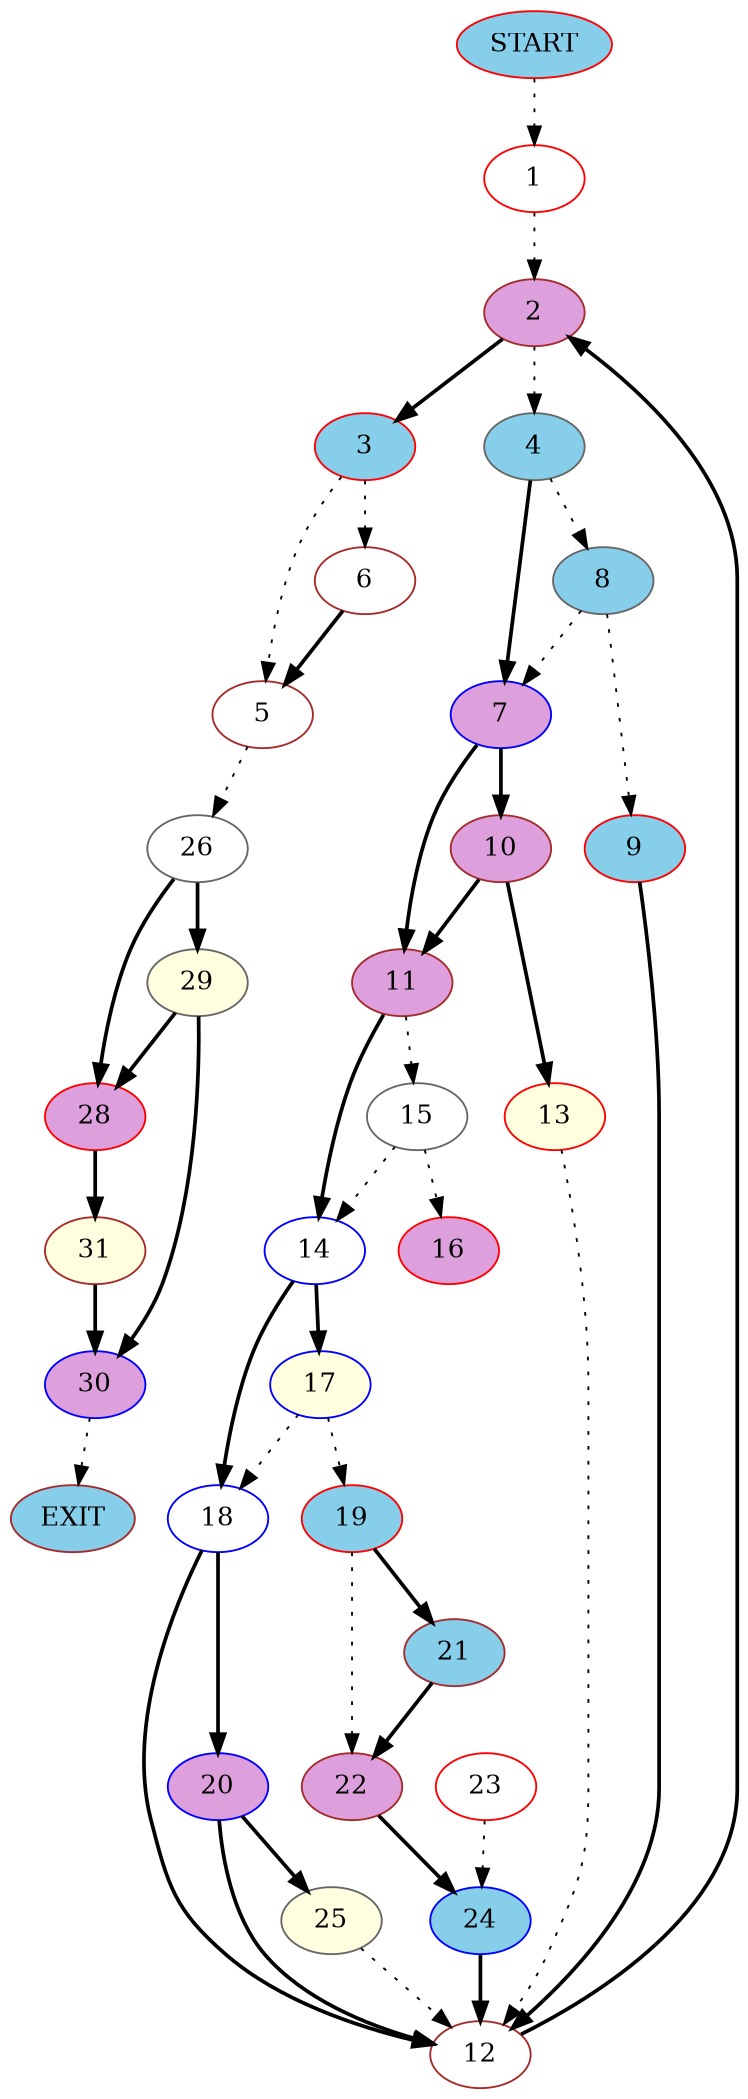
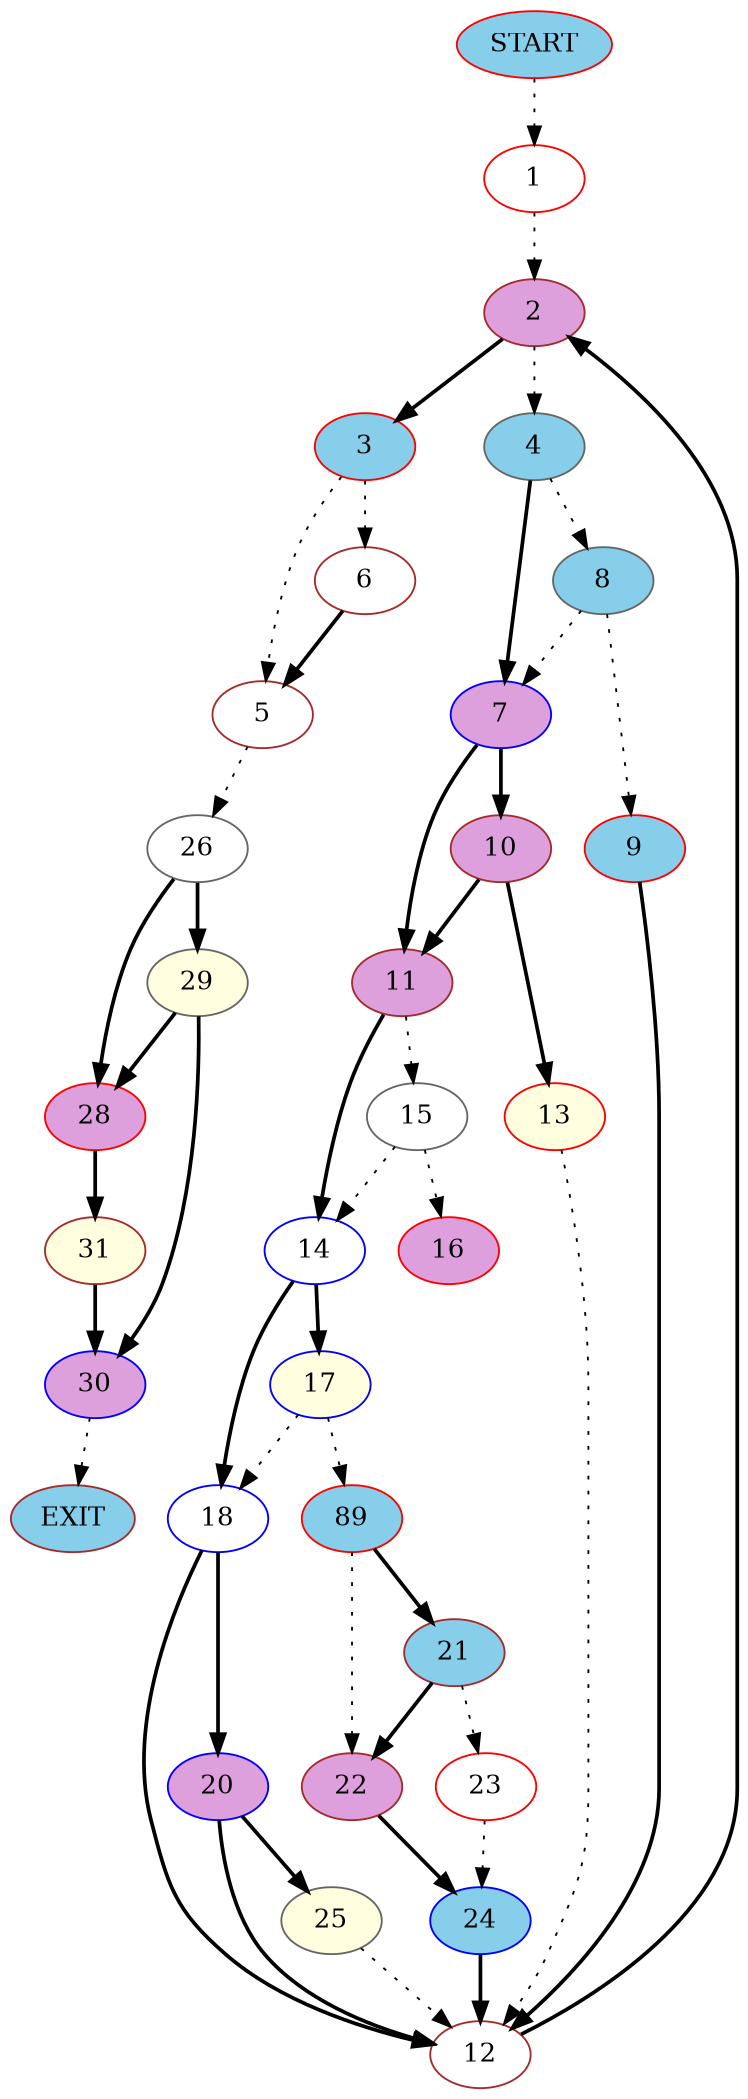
(352, 1519) -> (352, 1519)
none -> (468, 1710)
